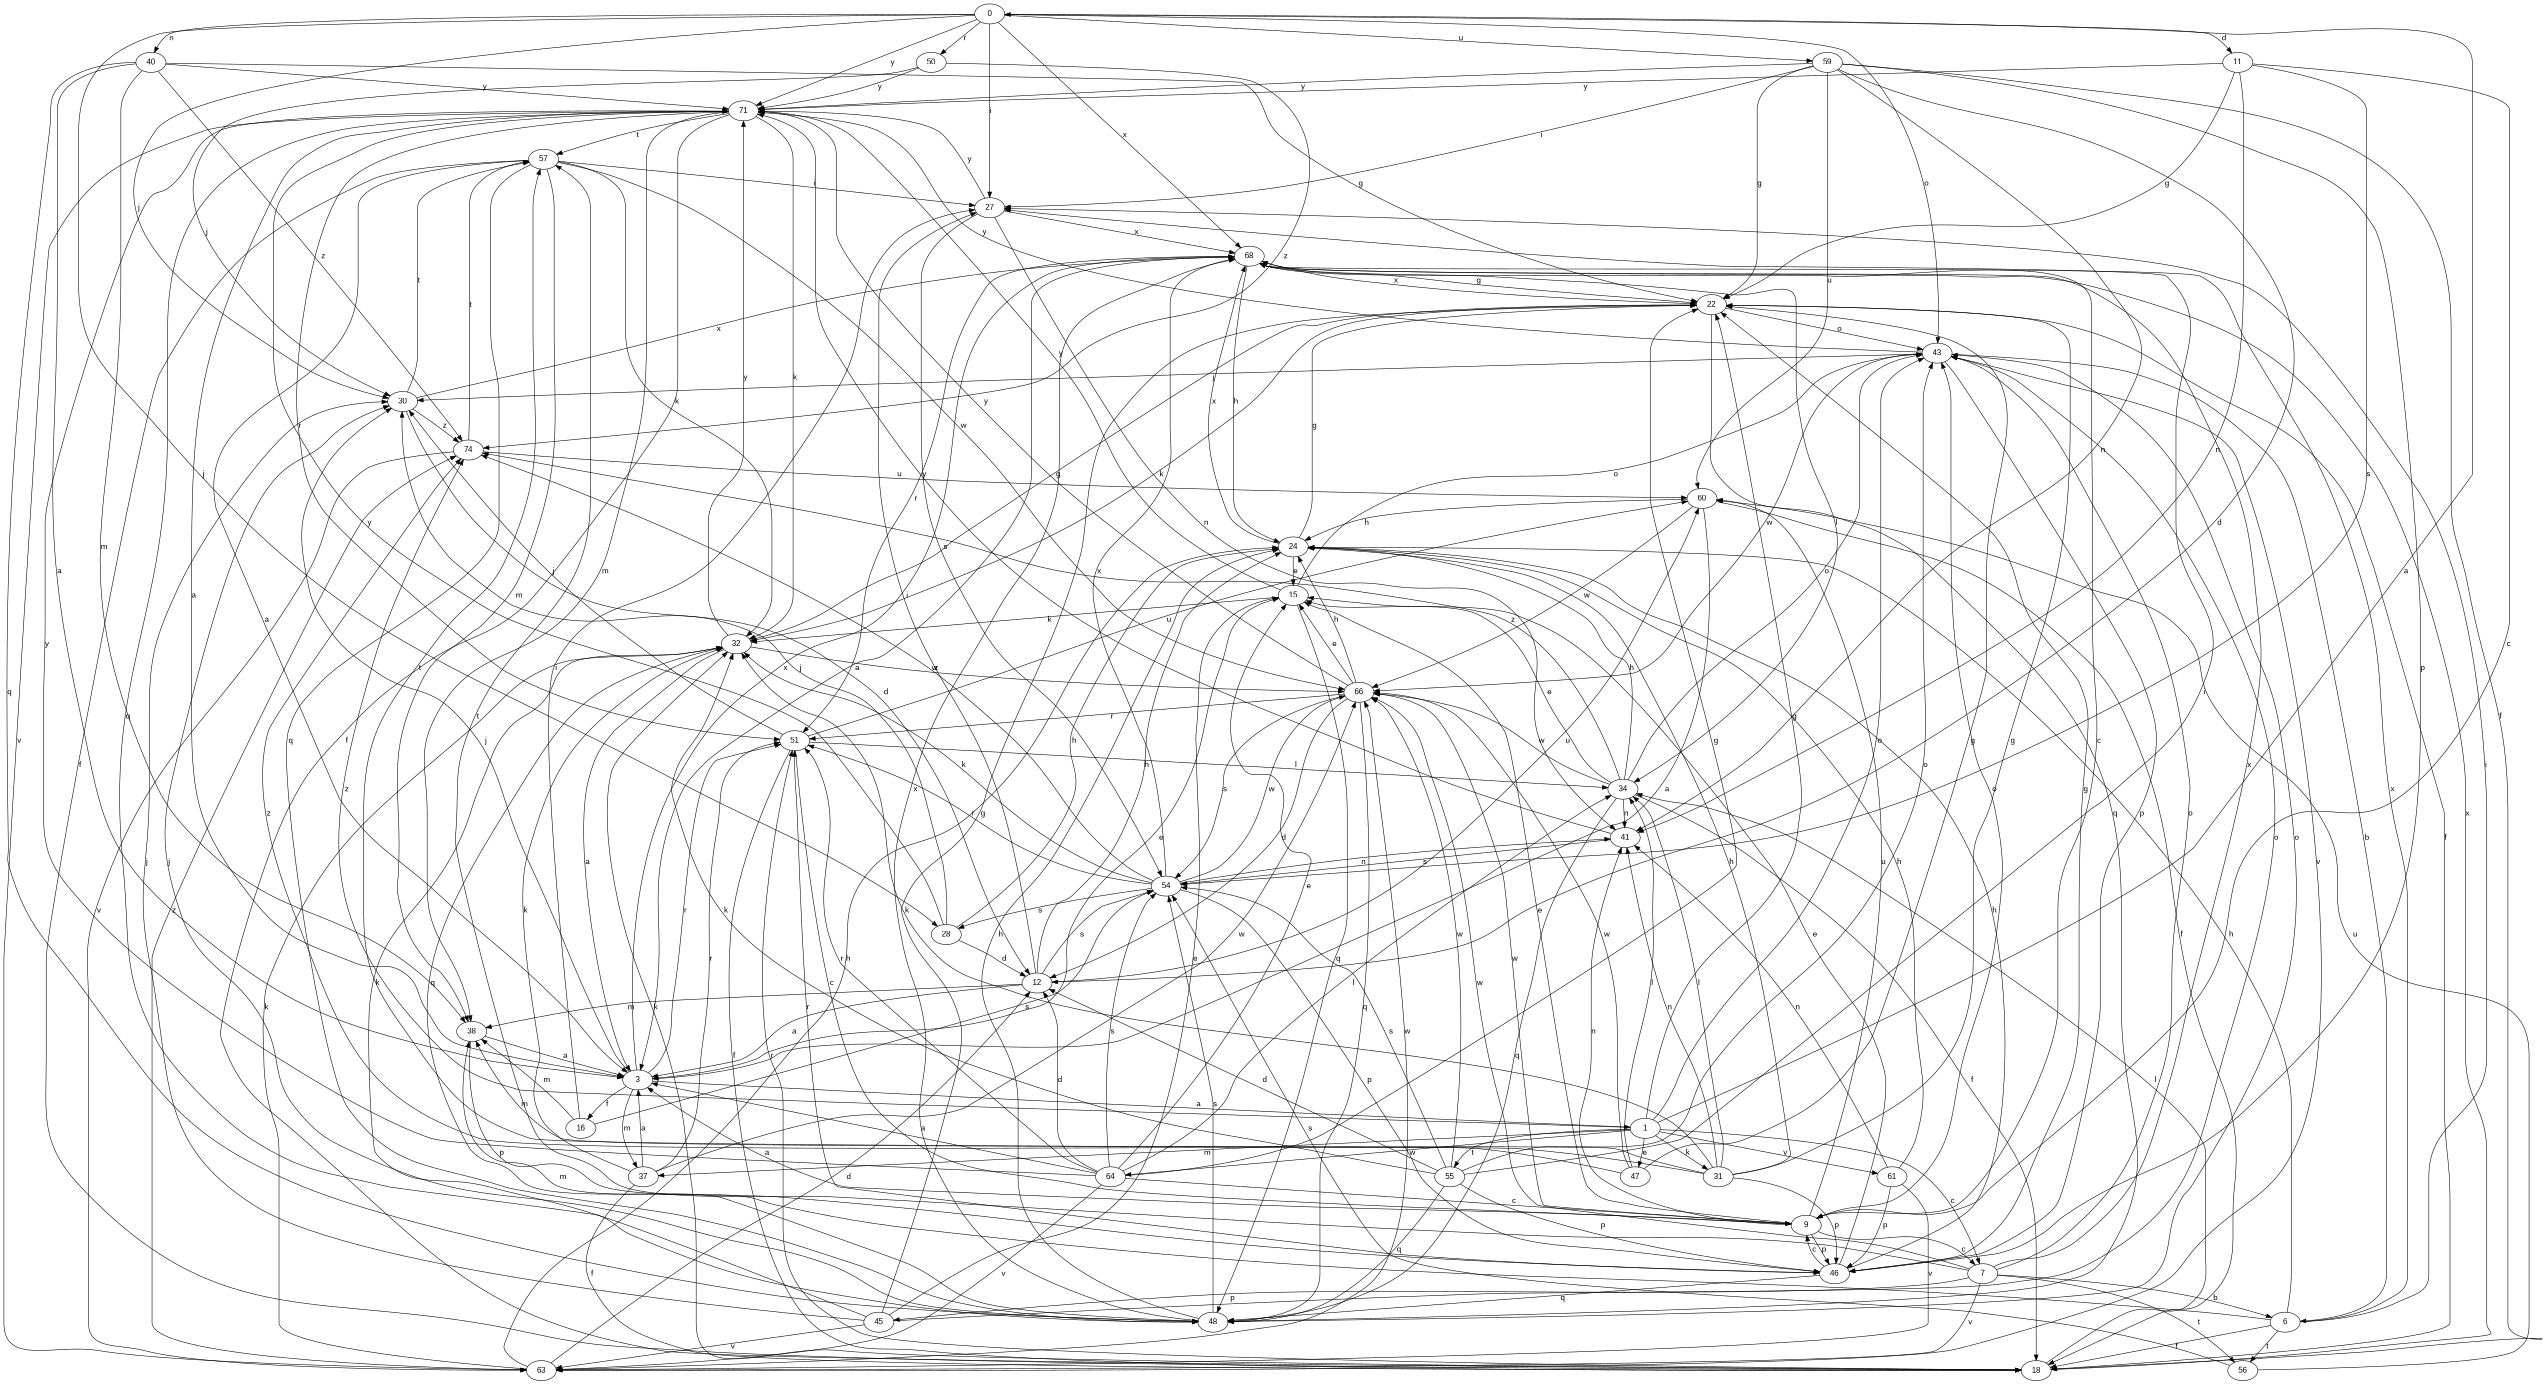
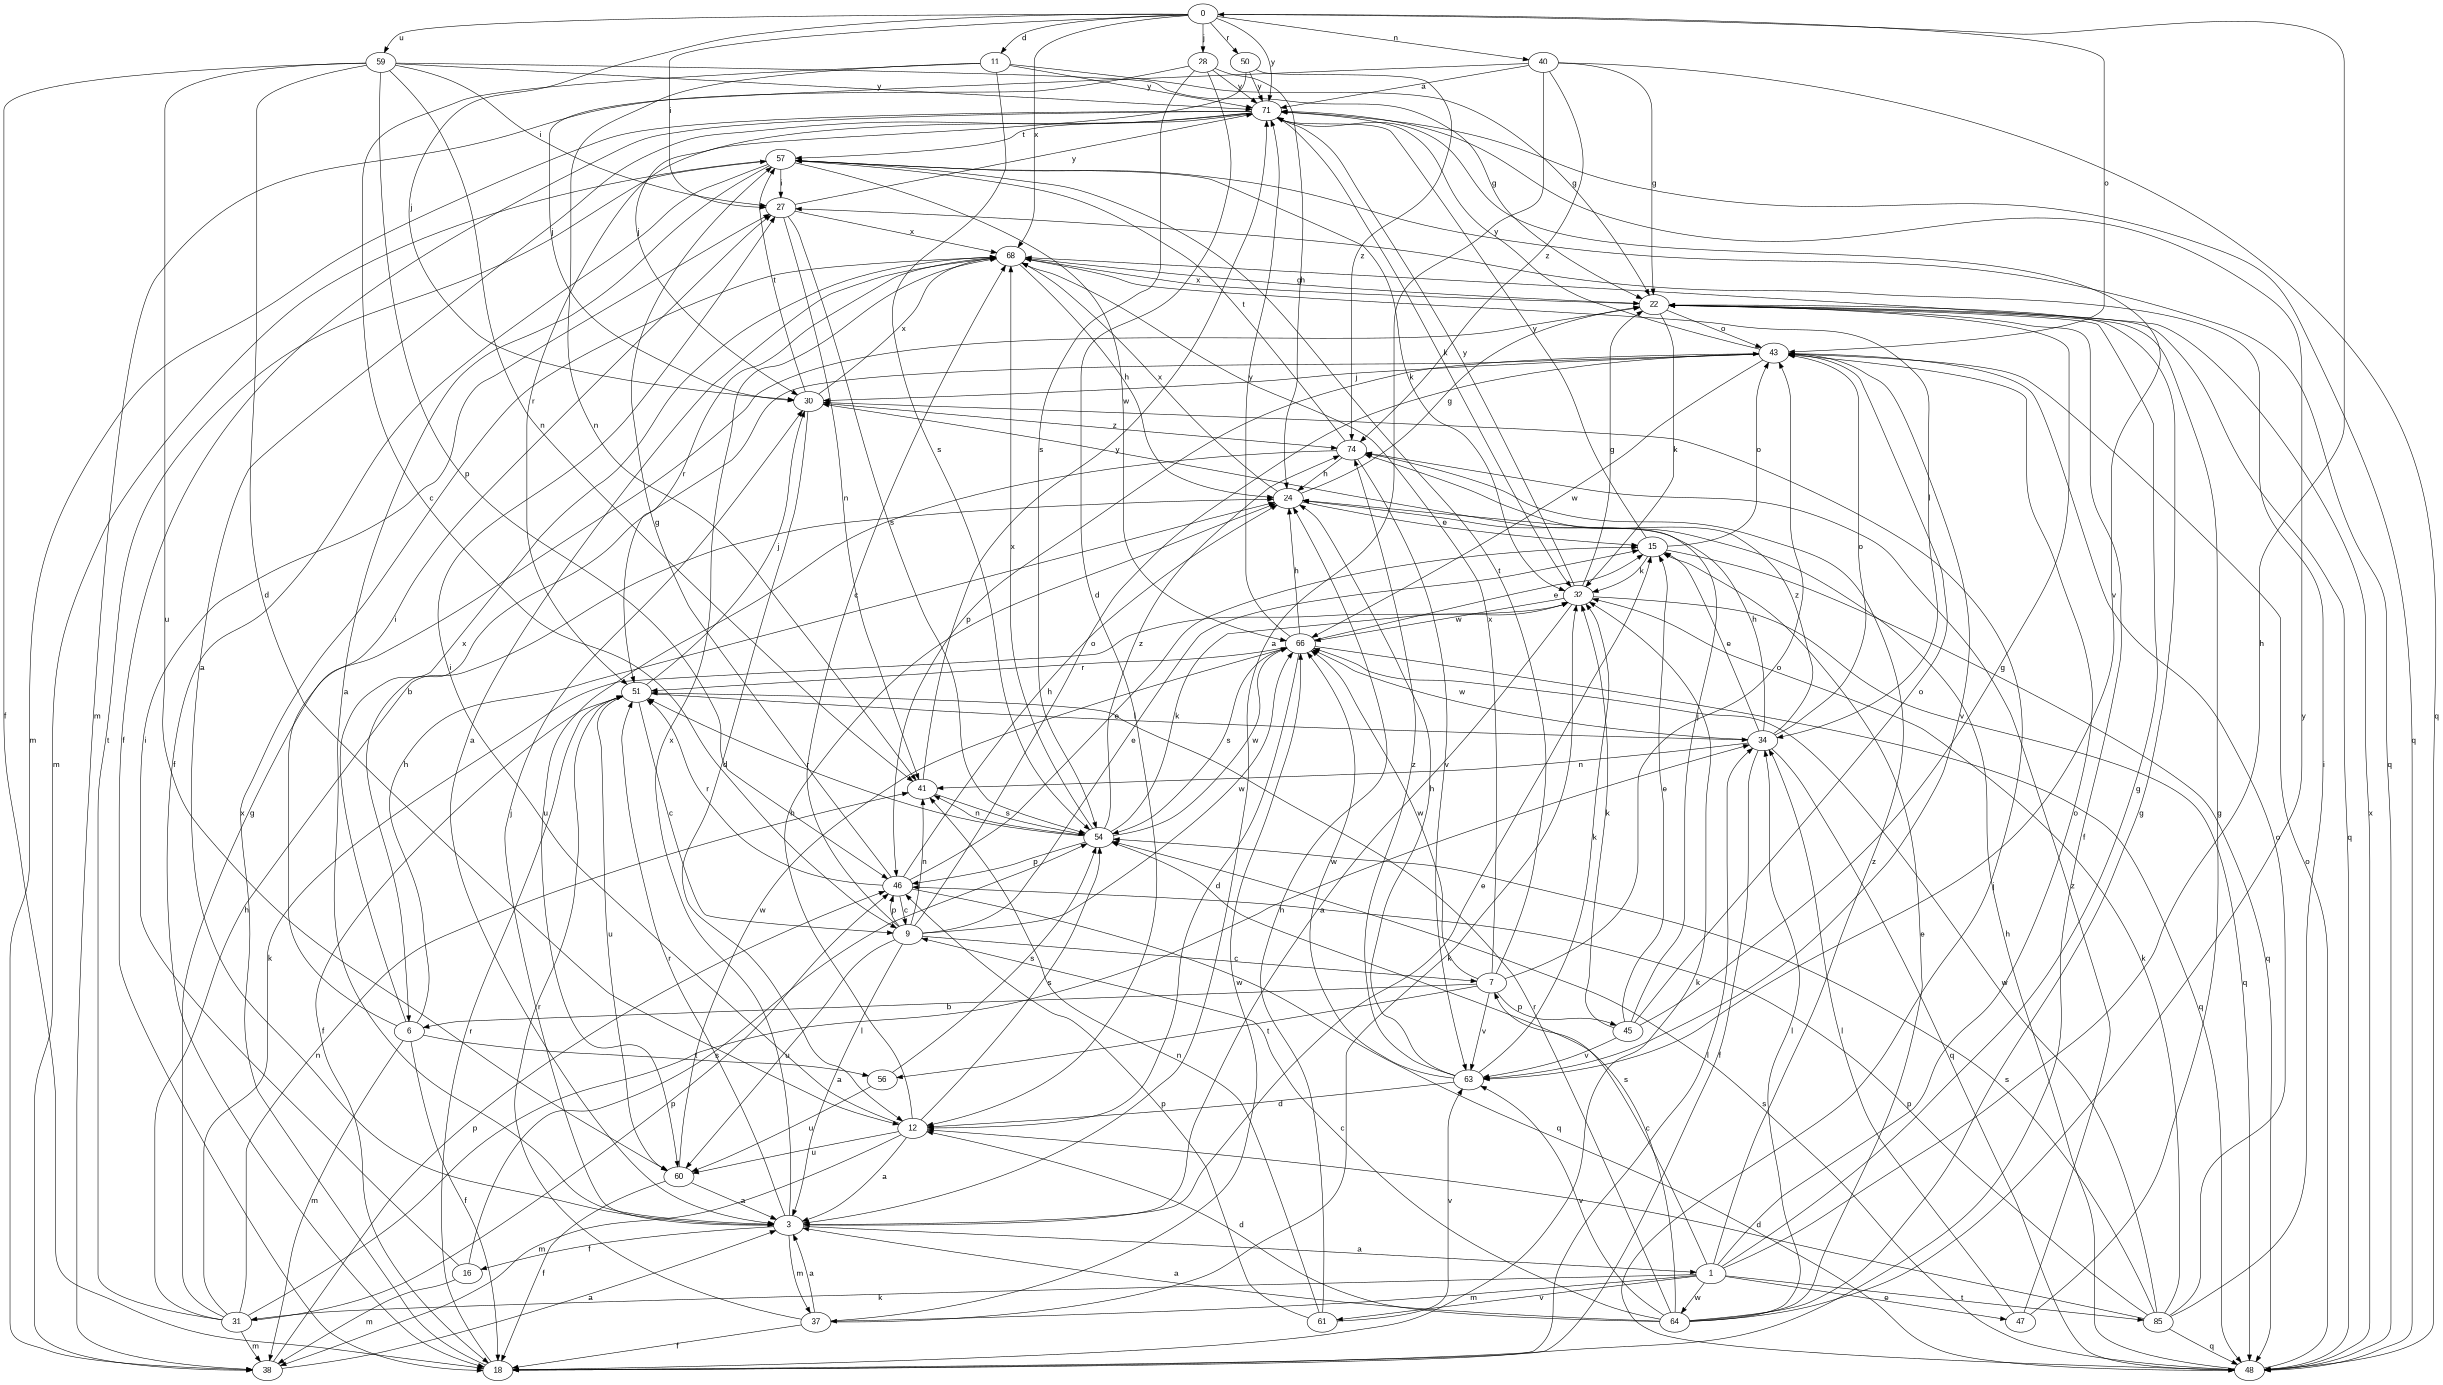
(485, 87) -> (1424, 87)
(2091, 417) -> (849, 599)
(1496, 506) -> (1322, 473)
(2406, 571) -> (2262, 644)
(2084, 784) -> (658, 537)
(1585, 898) -> none
(1052, 905) -> (1045, 402)
(1450, 1177) -> (2158, 1322)
